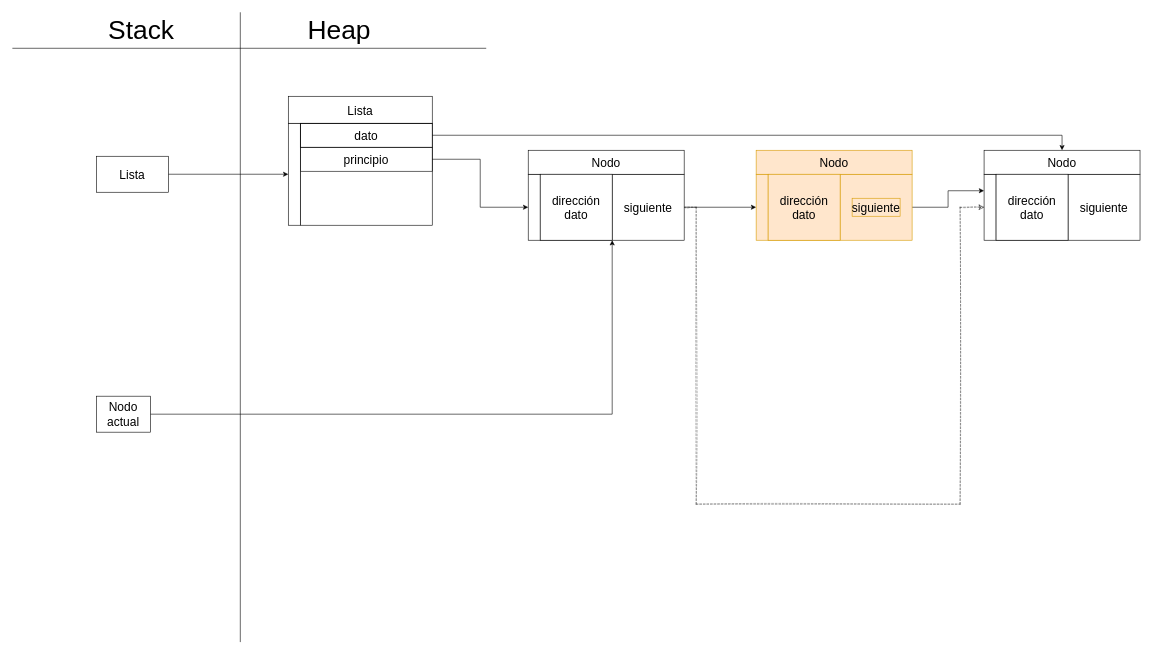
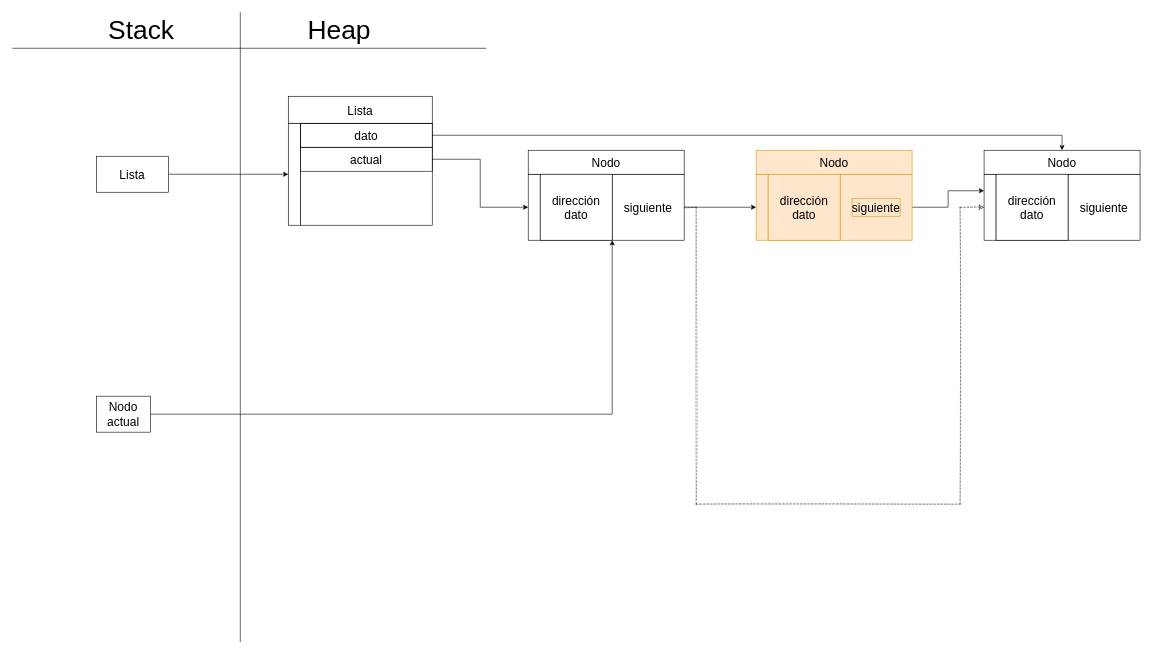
(366, 159) -> (366, 159)
